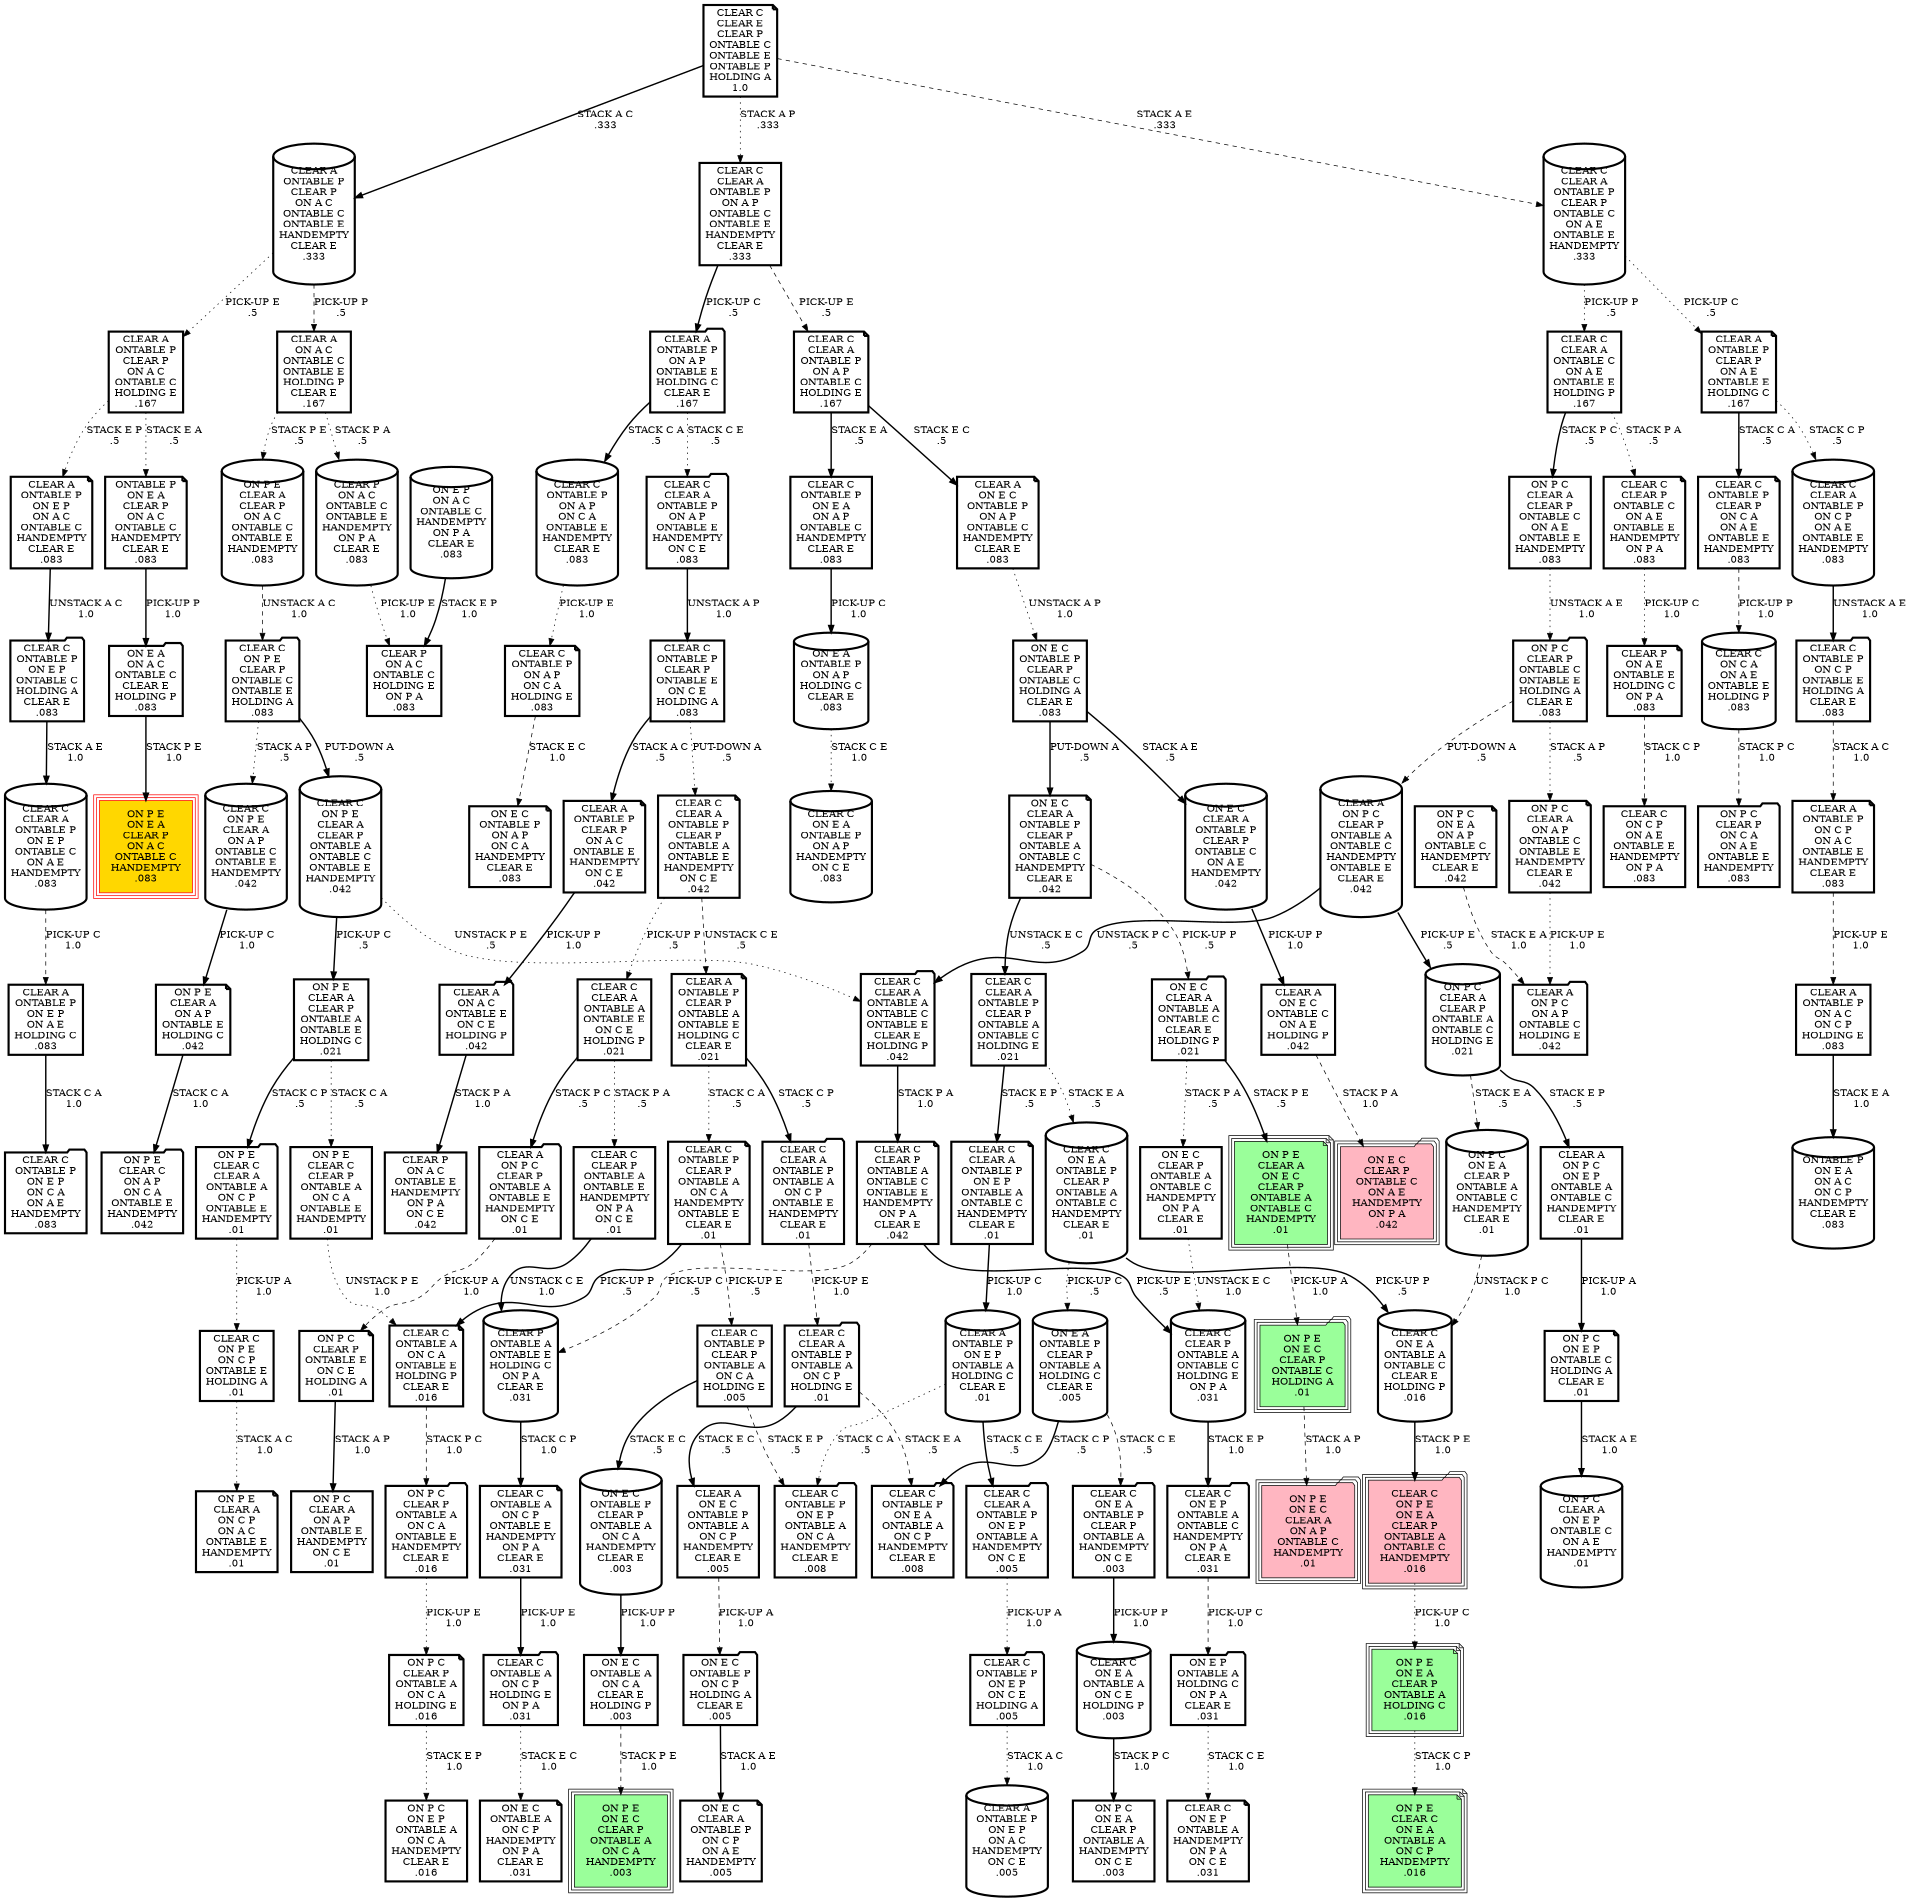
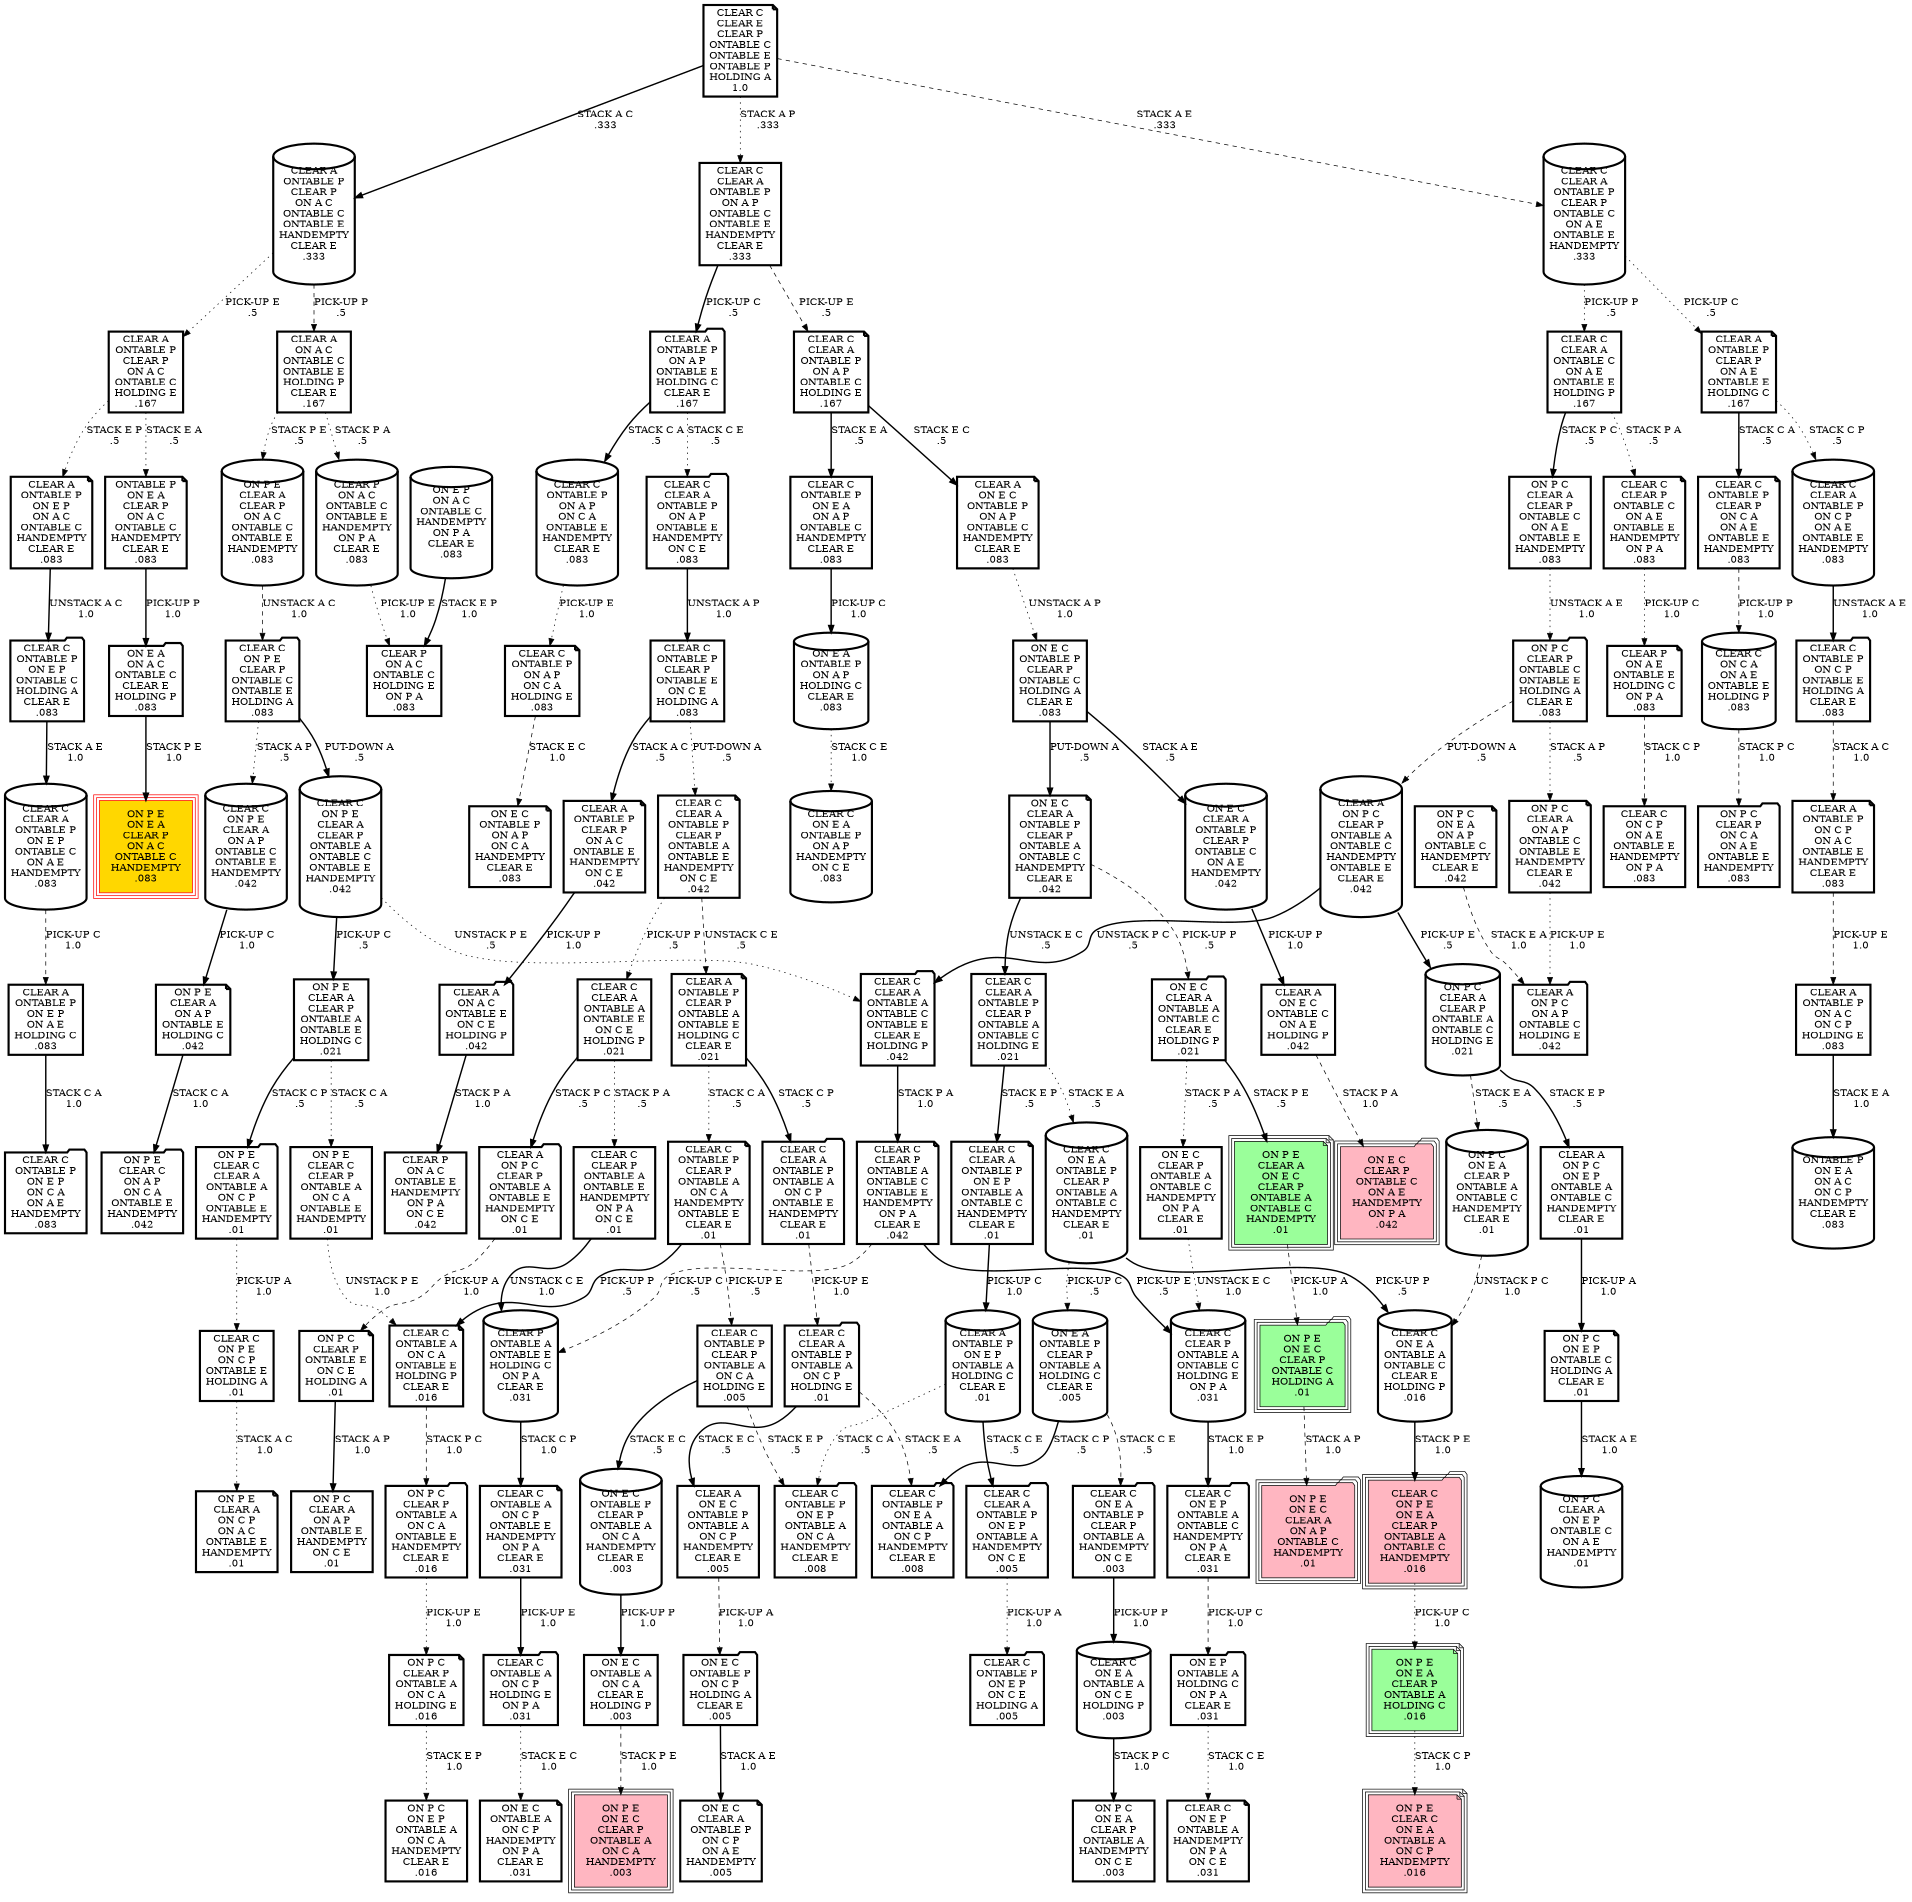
(621, 1841) -> (621, 1841)
(1007, 1841) -> none
(1415, 1841) -> (1415, 1841)
